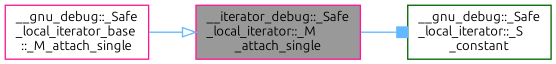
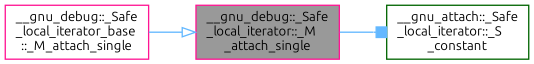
(278, 32) -> (268, 32)
(479, 32) -> (458, 32)
